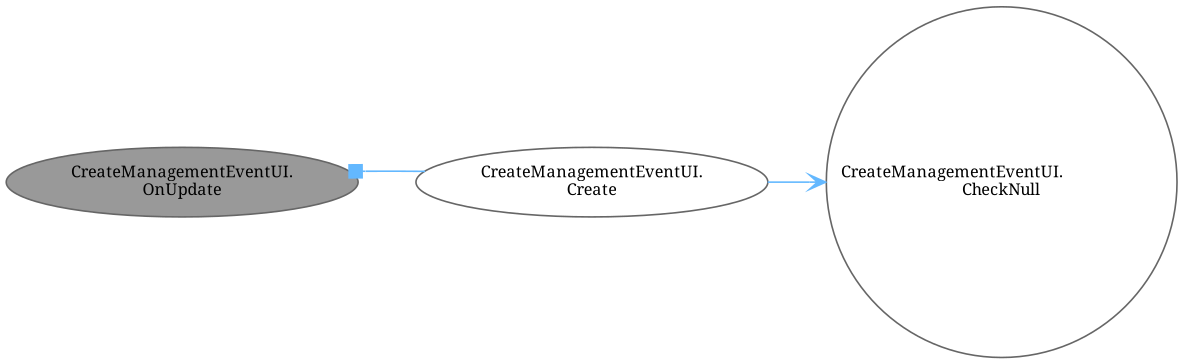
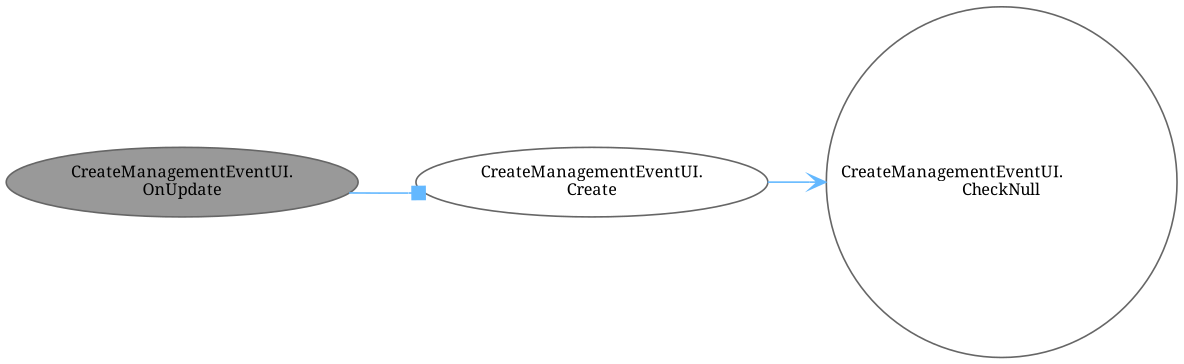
(395, 171) -> (379, 193)
